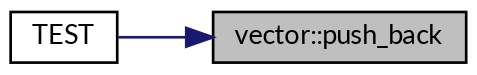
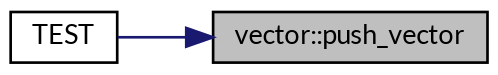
(340, 37) -> (350, 37)
